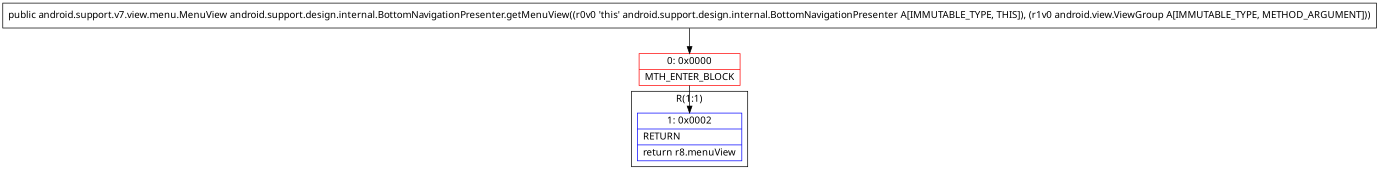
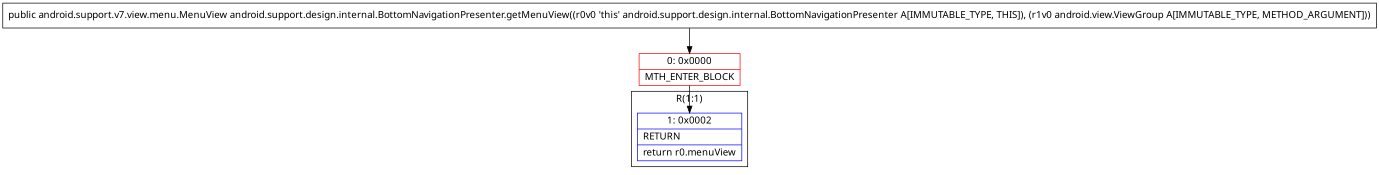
(690, 153) -> (690, 153)
